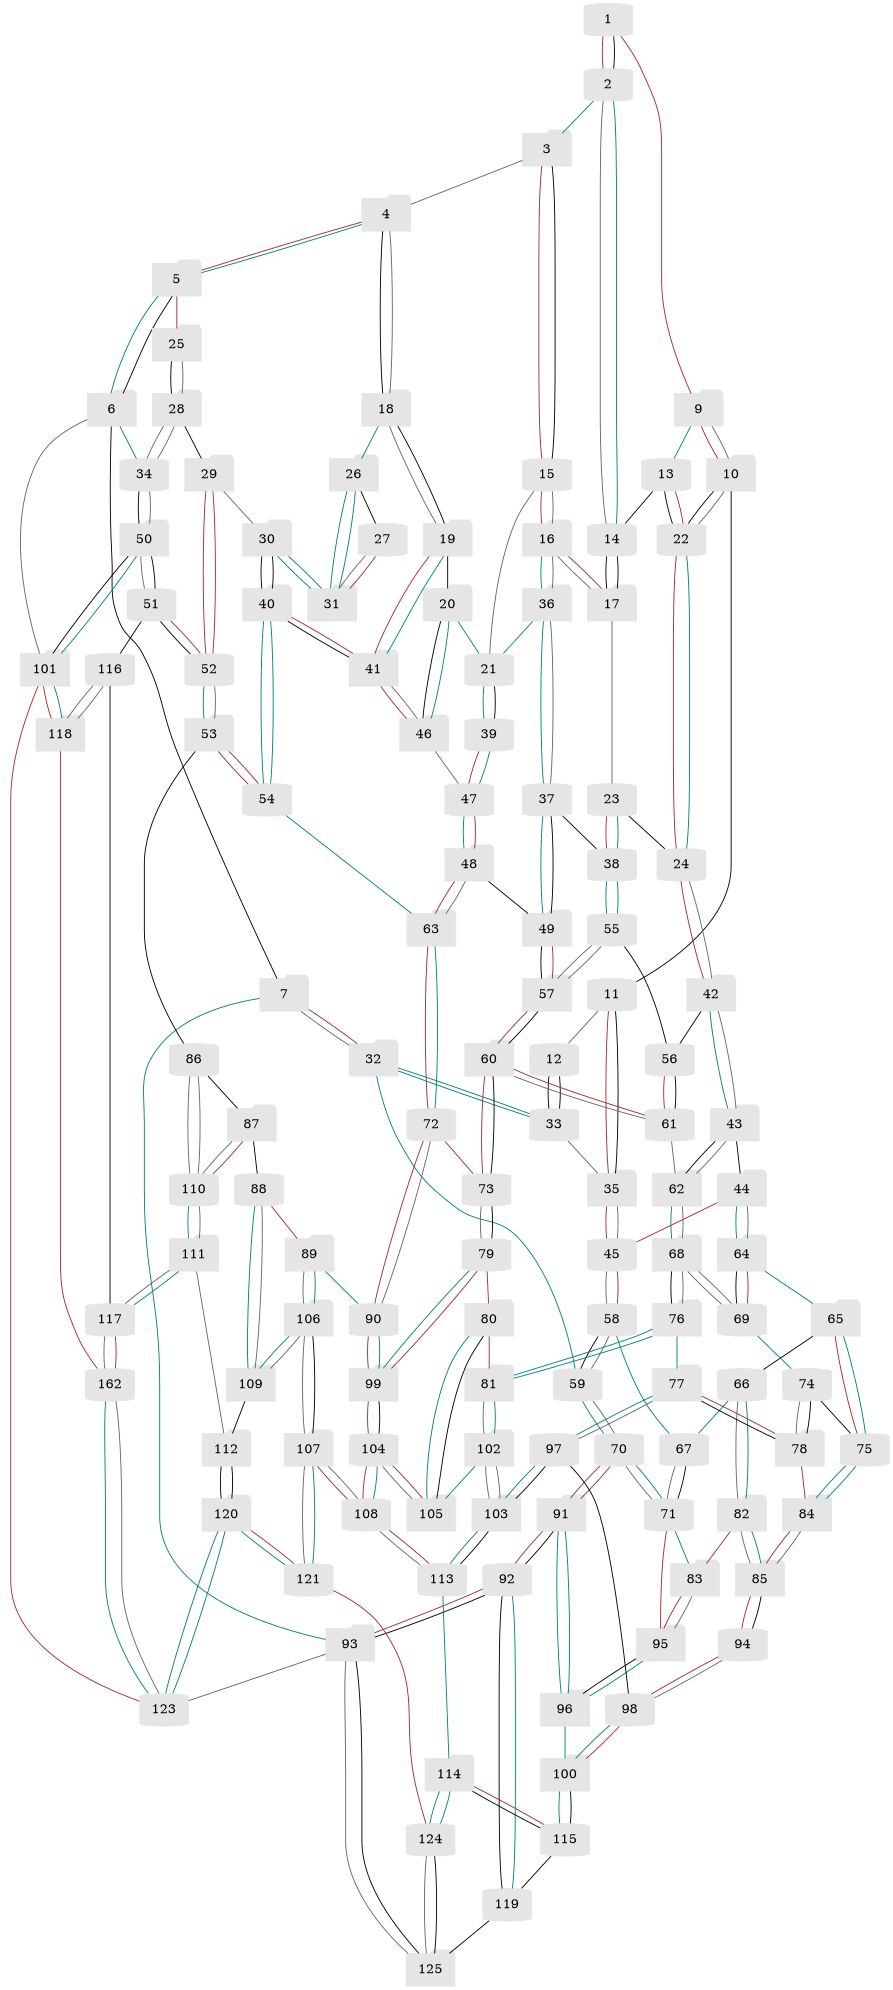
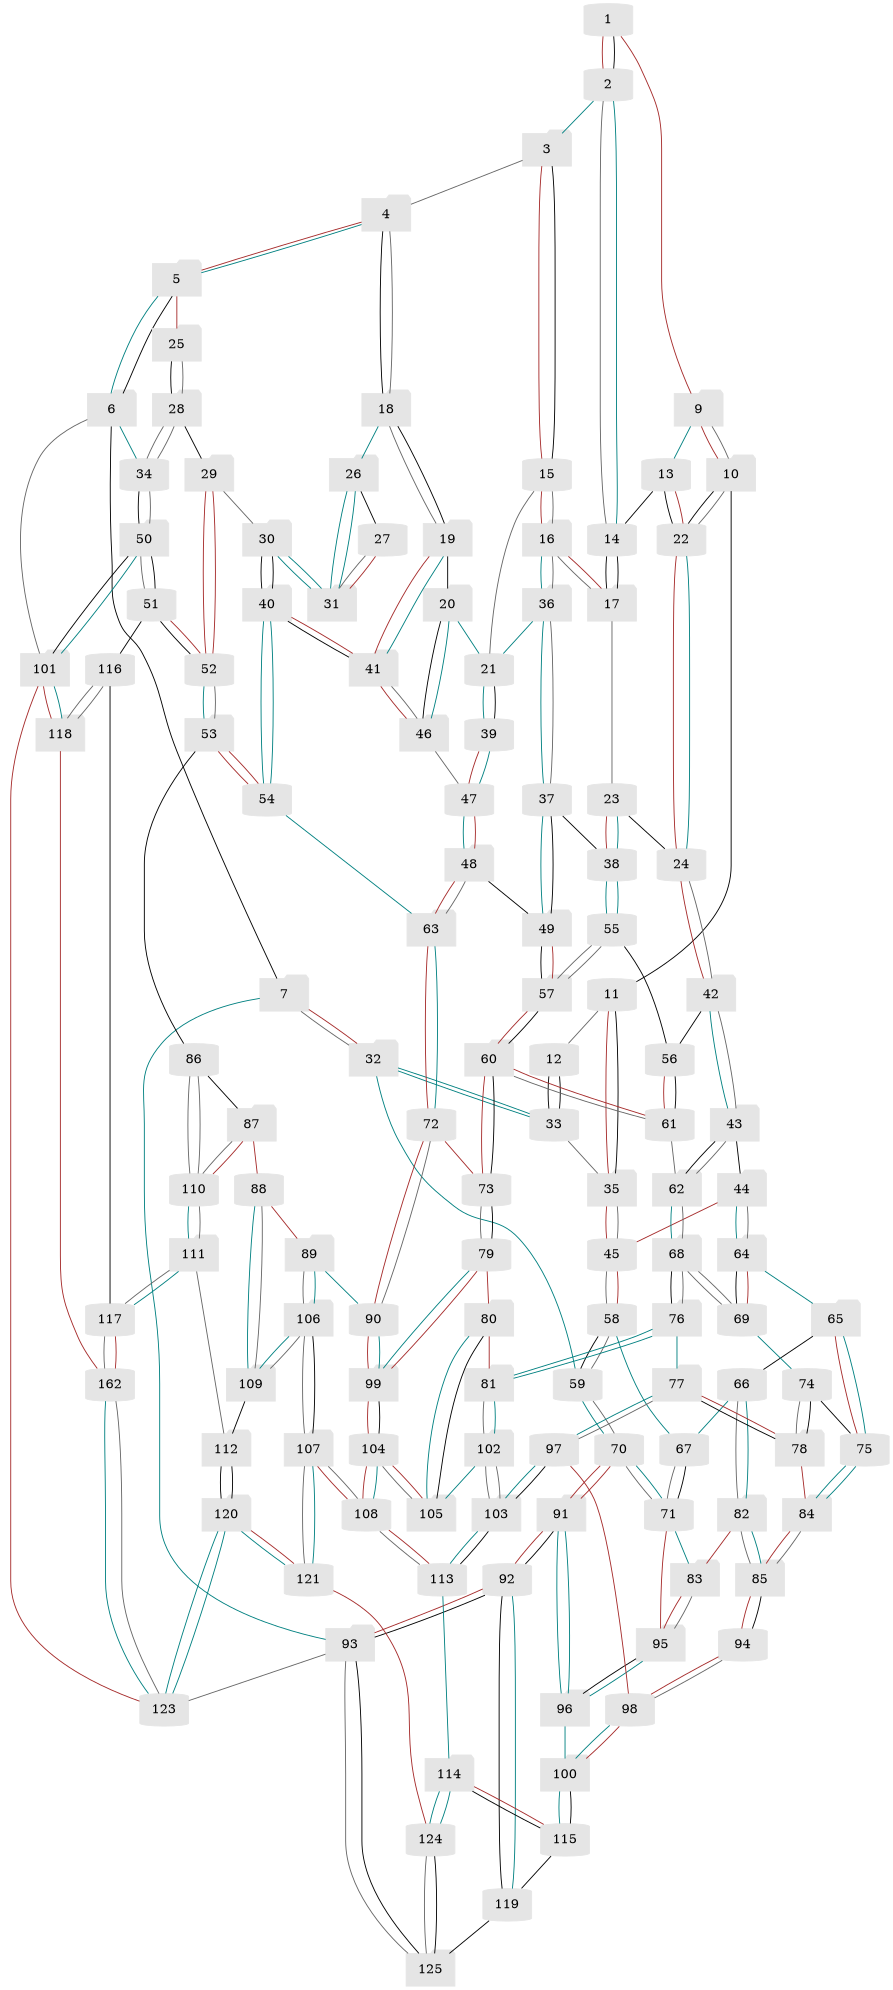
(255, 1157) -> (255, 1157)
(613, 1575) -> (613, 1575)
